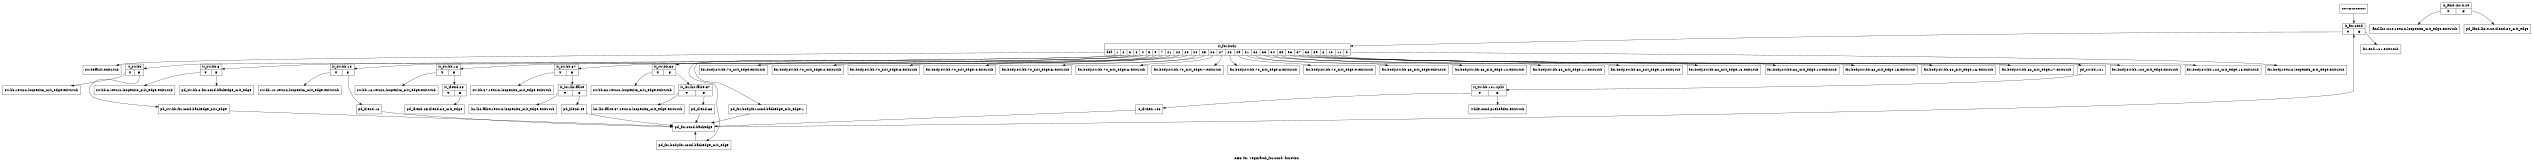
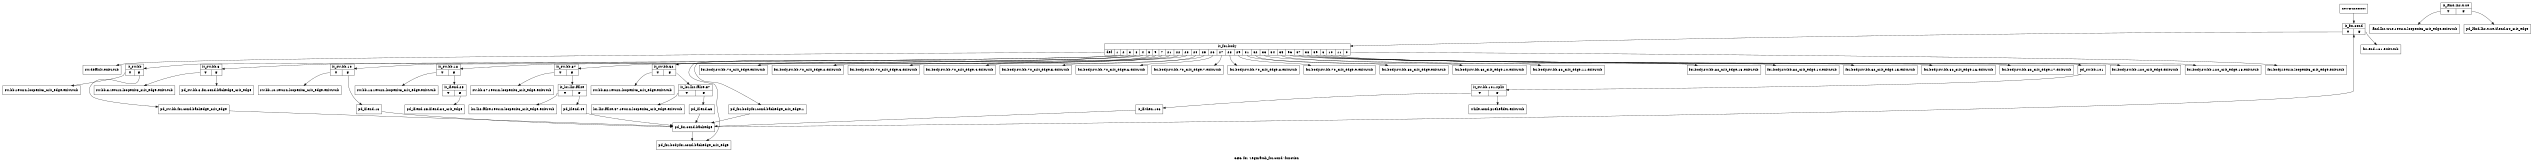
(1646, 70) -> none
(695, 138) -> (692, 135)
